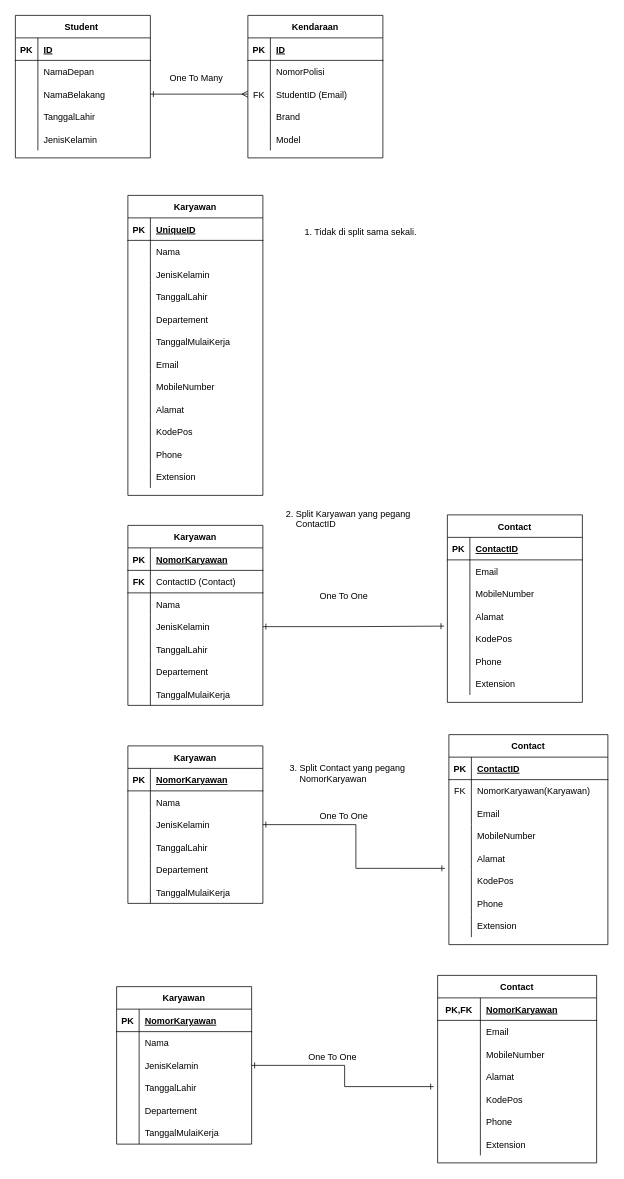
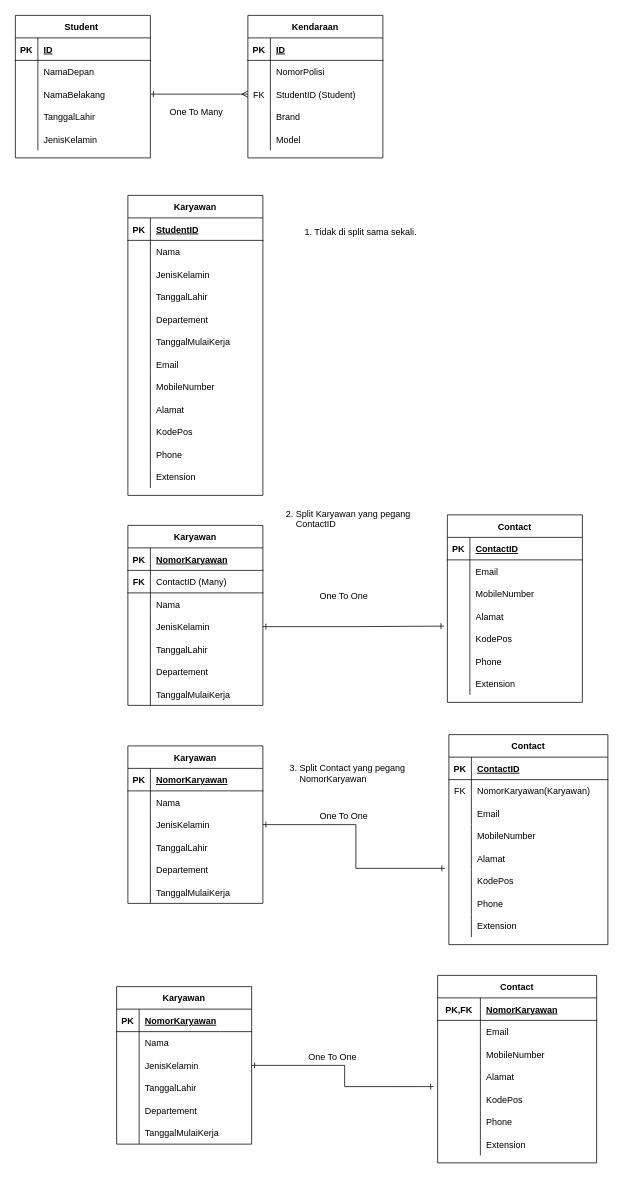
(199, 79) -> (199, 113)
(315, 95) -> (323, 95)
(175, 230) -> (179, 230)
(203, 582) -> (195, 582)
